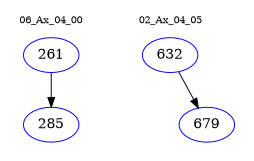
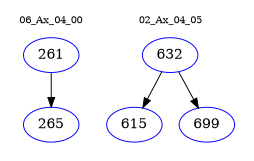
(51, 125) -> (51, 125)
none -> (134, 125)
(207, 125) -> (207, 125)
